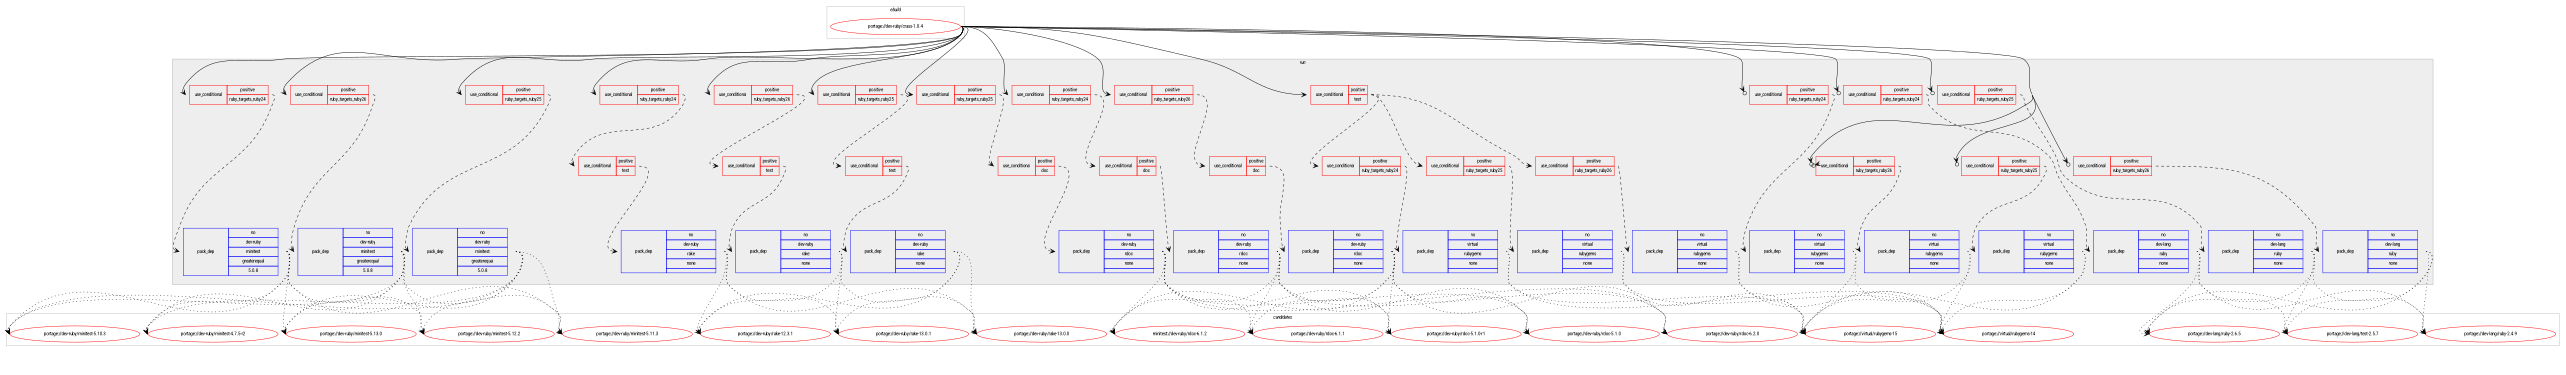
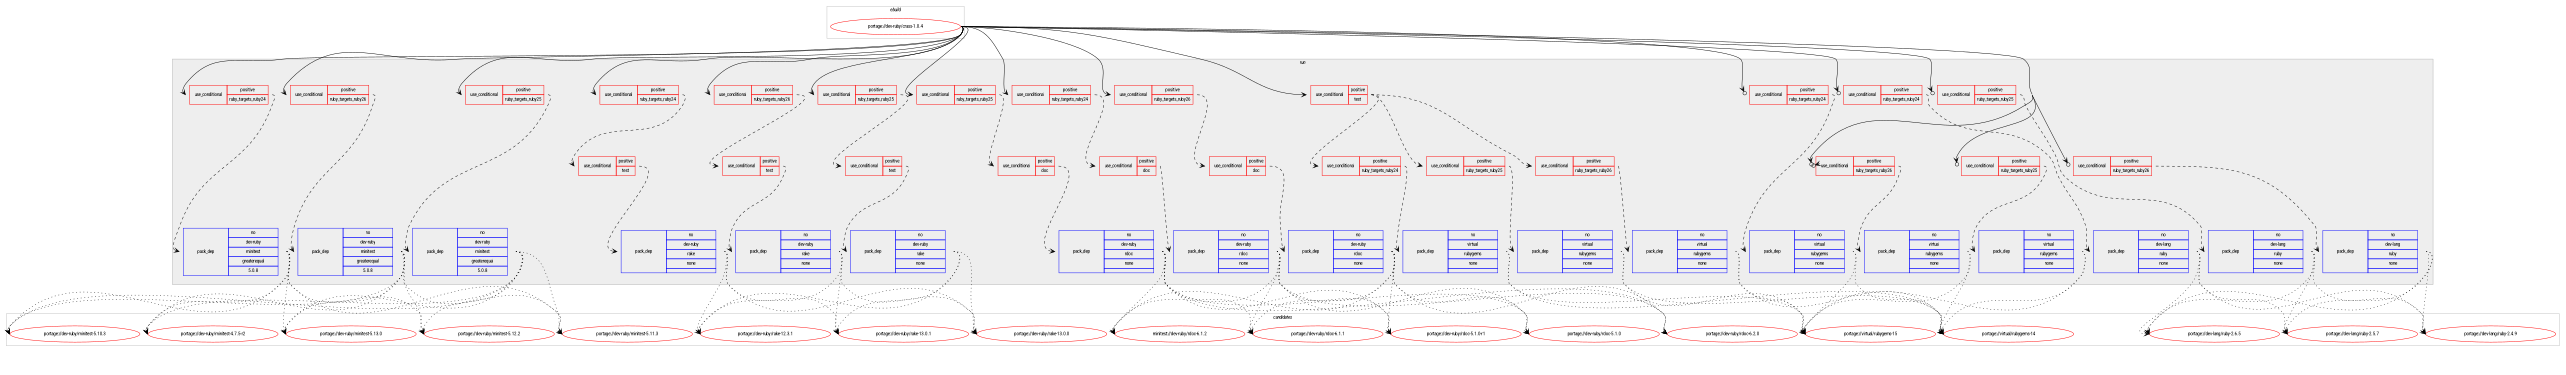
(2353, 334) -> (2353, 334)
